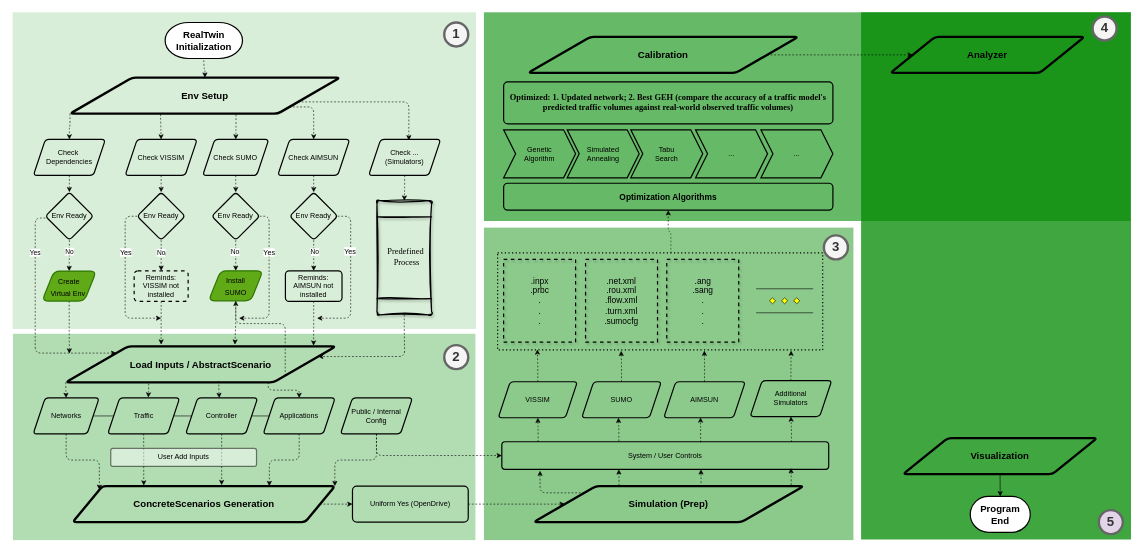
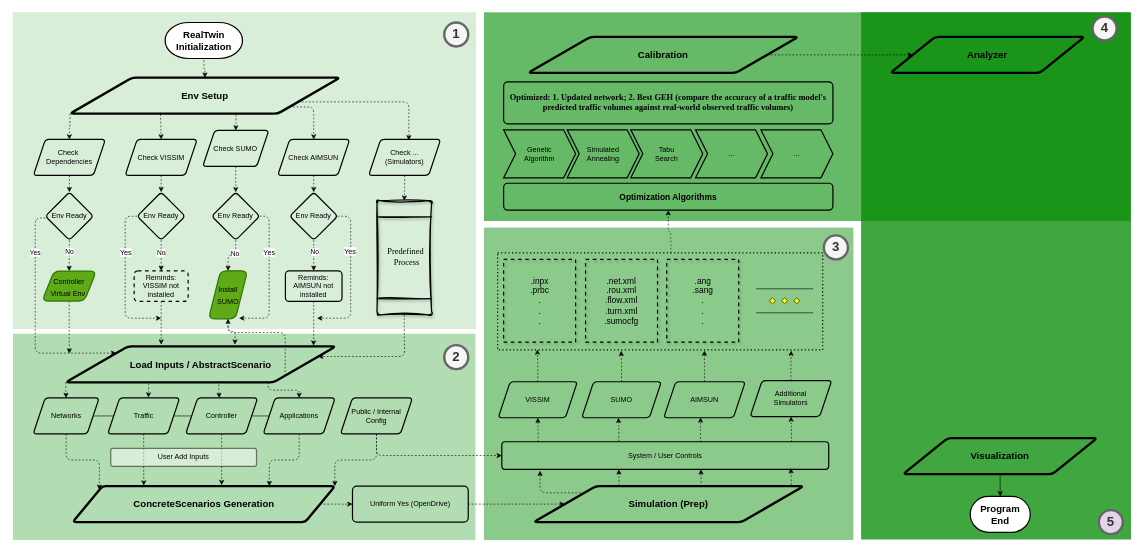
(236, 158) -> (236, 149)
(236, 286) -> (228, 295)
(69, 287) -> (69, 287)
